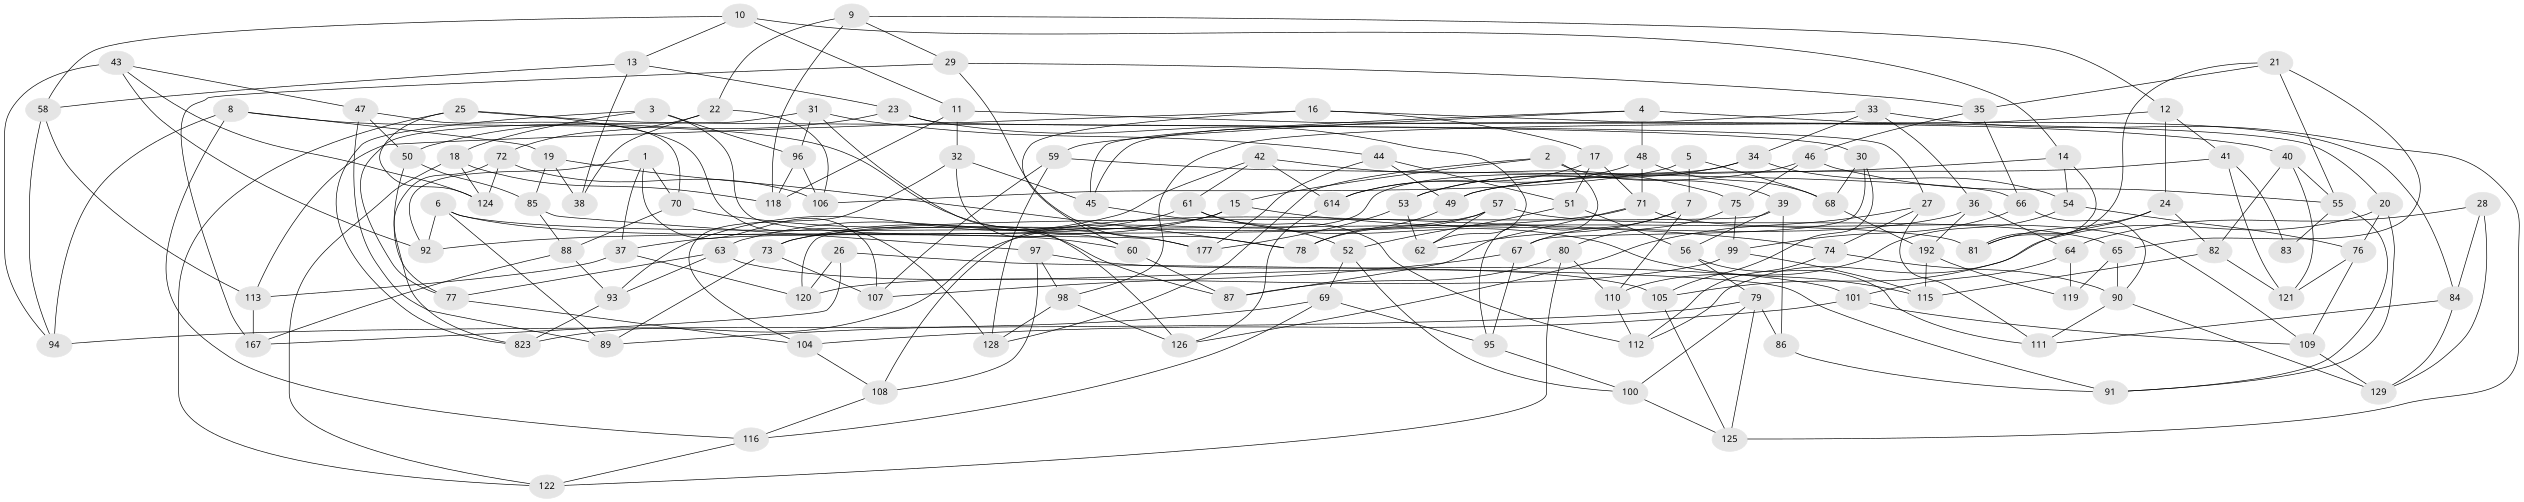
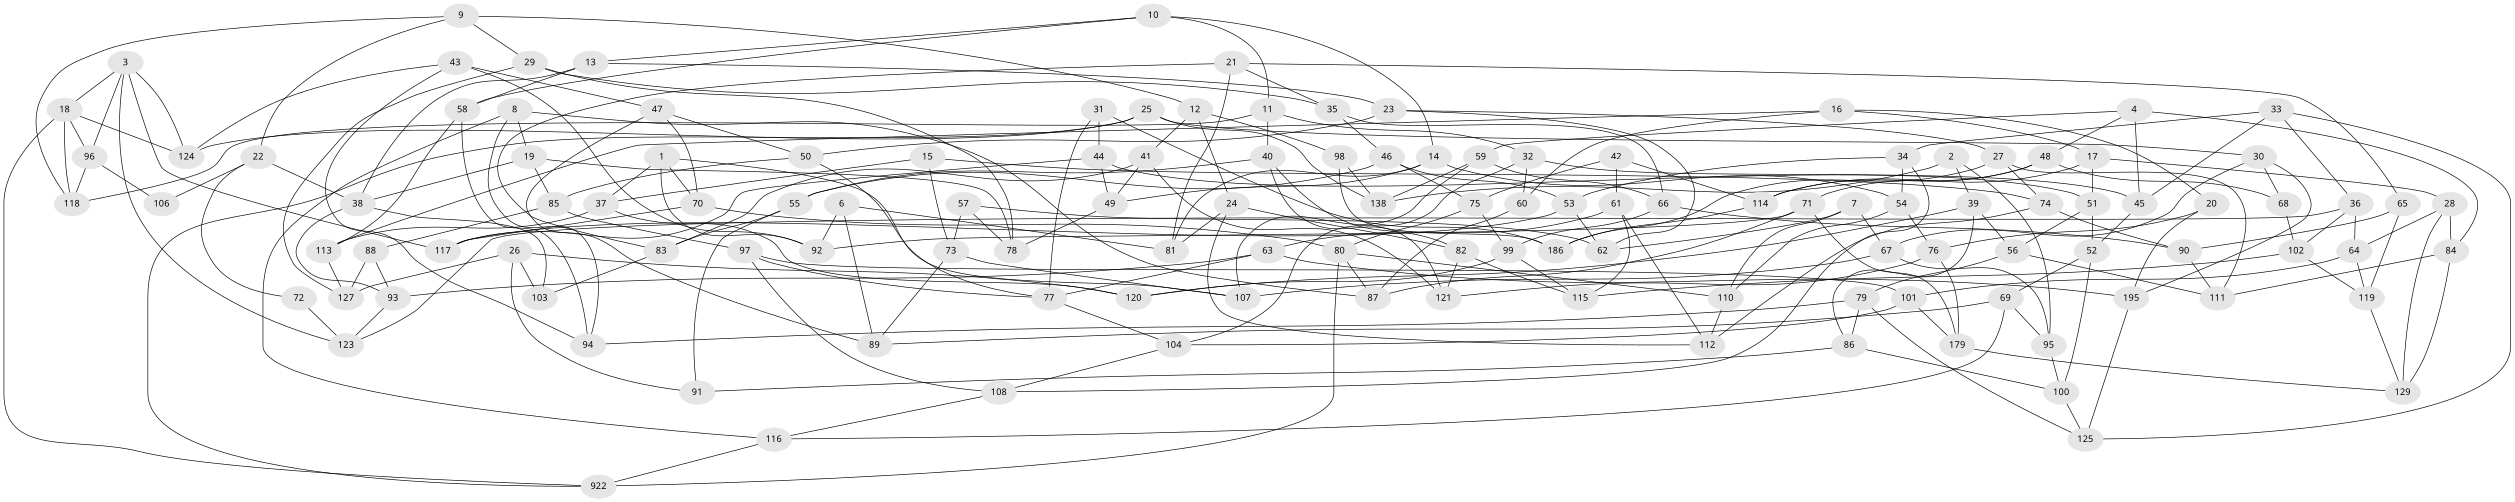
(2304, 128) -> (753, 84)
(805, 135) -> (77, 133)
(1689, 157) -> none
(1391, 176) -> none
(494, 180) -> (164, 106)
(654, 181) -> none
(1621, 183) -> (2274, 174)
(1332, 204) -> (1760, 204)
(865, 218) -> (303, 266)
(1810, 223) -> none
(622, 228) -> (1020, 225)
(783, 235) -> none
(1204, 251) -> (443, 251)
(1927, 251) -> (2296, 251)
(1049, 275) -> (894, 286)
none -> (540, 298)
(1660, 298) -> (2131, 298)
(253, 345) -> (346, 298)
(523, 345) -> (346, 345)
(991, 345) -> (1378, 204)
(1180, 345) -> (1556, 251)
(1693, 345) -> (1964, 371)
(2307, 345) -> (1957, 345)
(2254, 347) -> (2385, 345)
(2328, 366) -> none
(547, 487) -> (599, 487)
